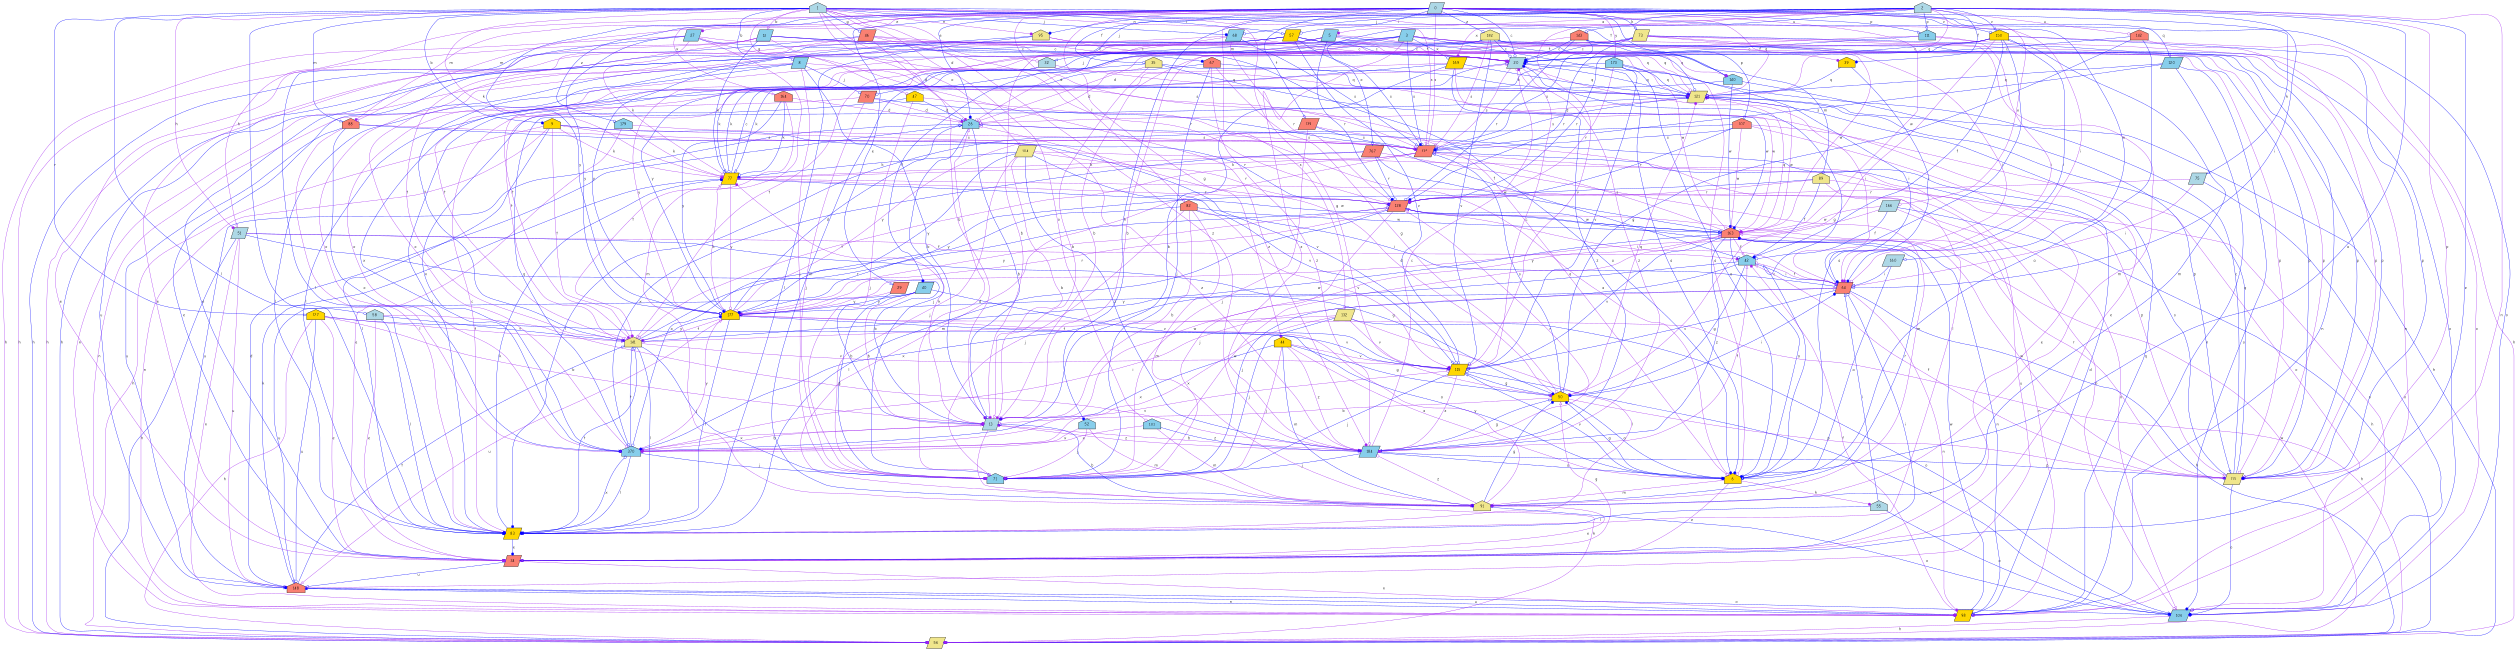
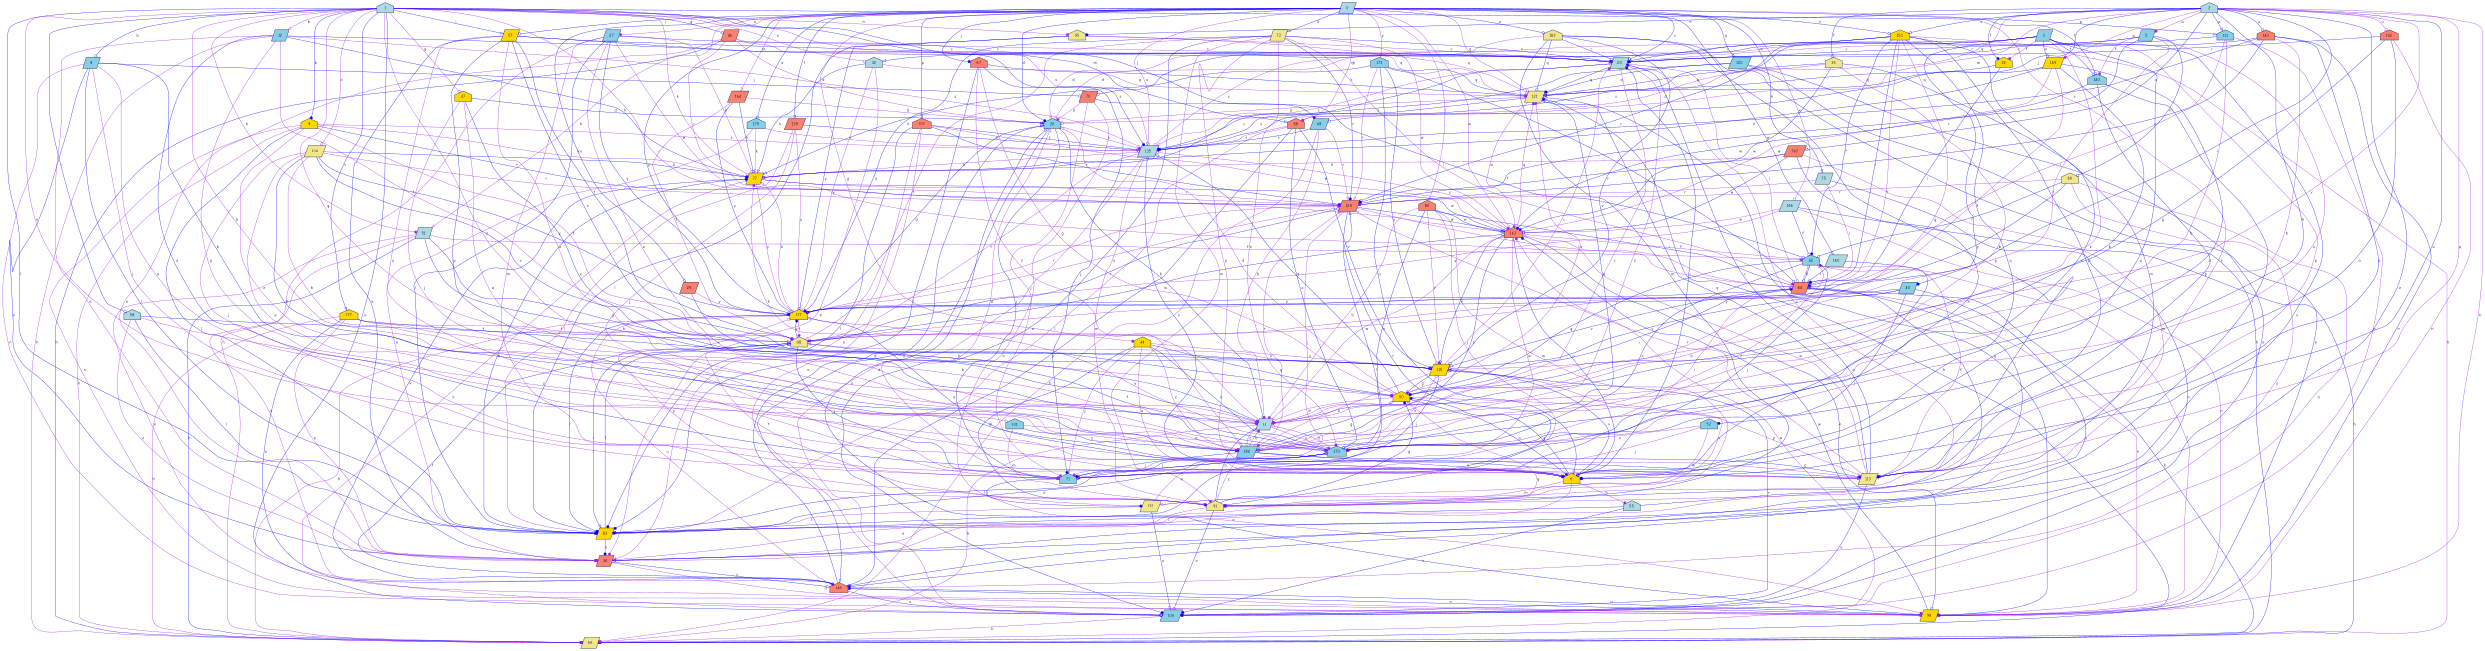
(1374, 53) -> none
(784, 97) -> (738, 97)
(1425, 151) -> (1148, 151)
(1223, 461) -> (1023, 503)
